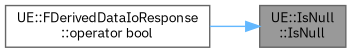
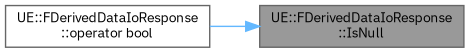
(303, 26) -> (362, 26)
